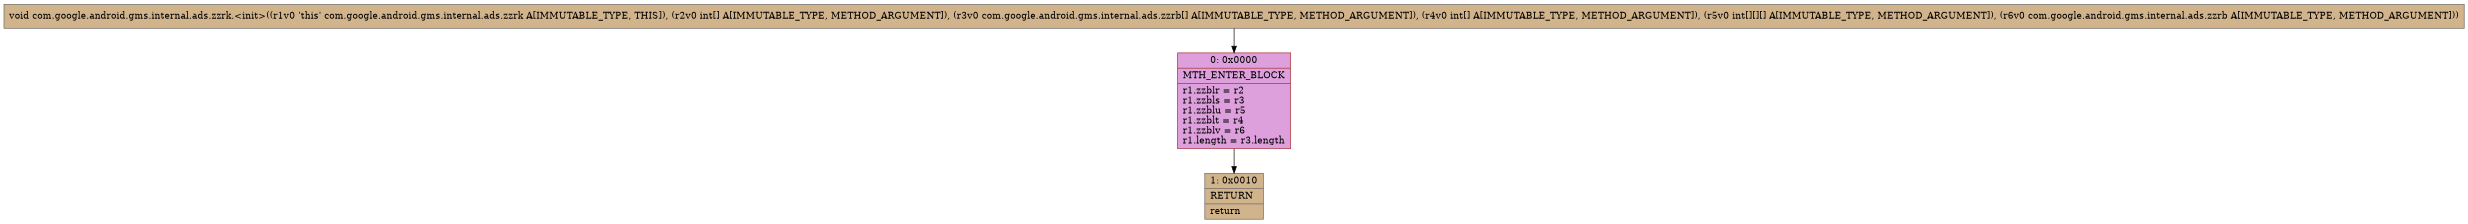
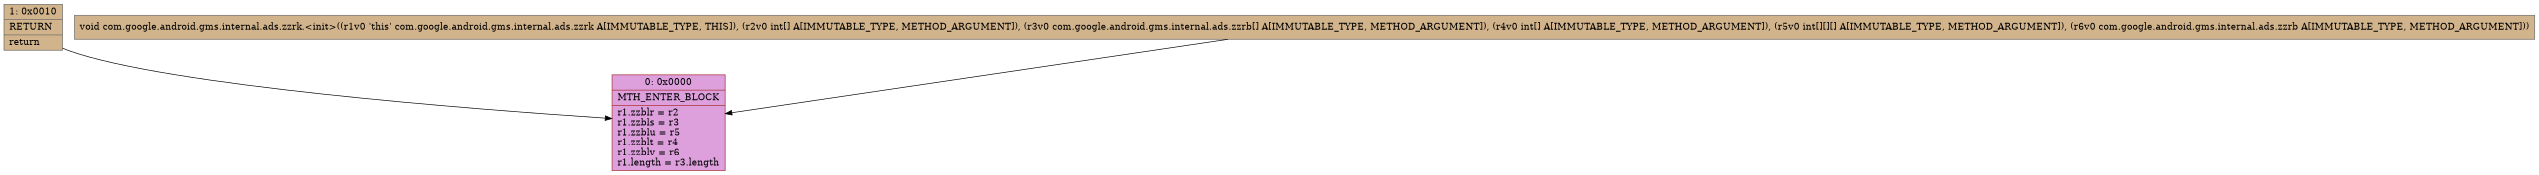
(1234, 158) -> (332, 95)
